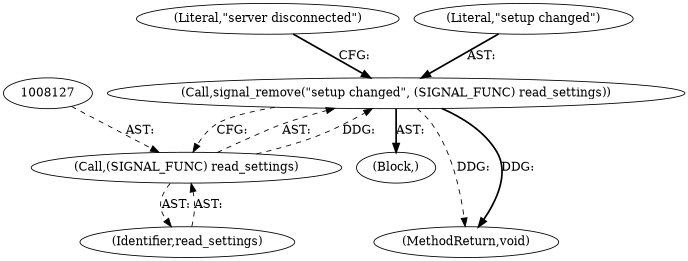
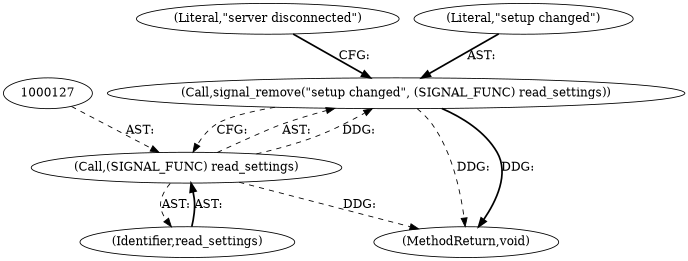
(48, 93) -> (48, 93)
(396, 168) -> none
none -> (325, 204)
(194, 209) -> (194, 209)
